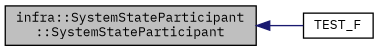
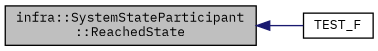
(131, 26) -> (131, 26)
